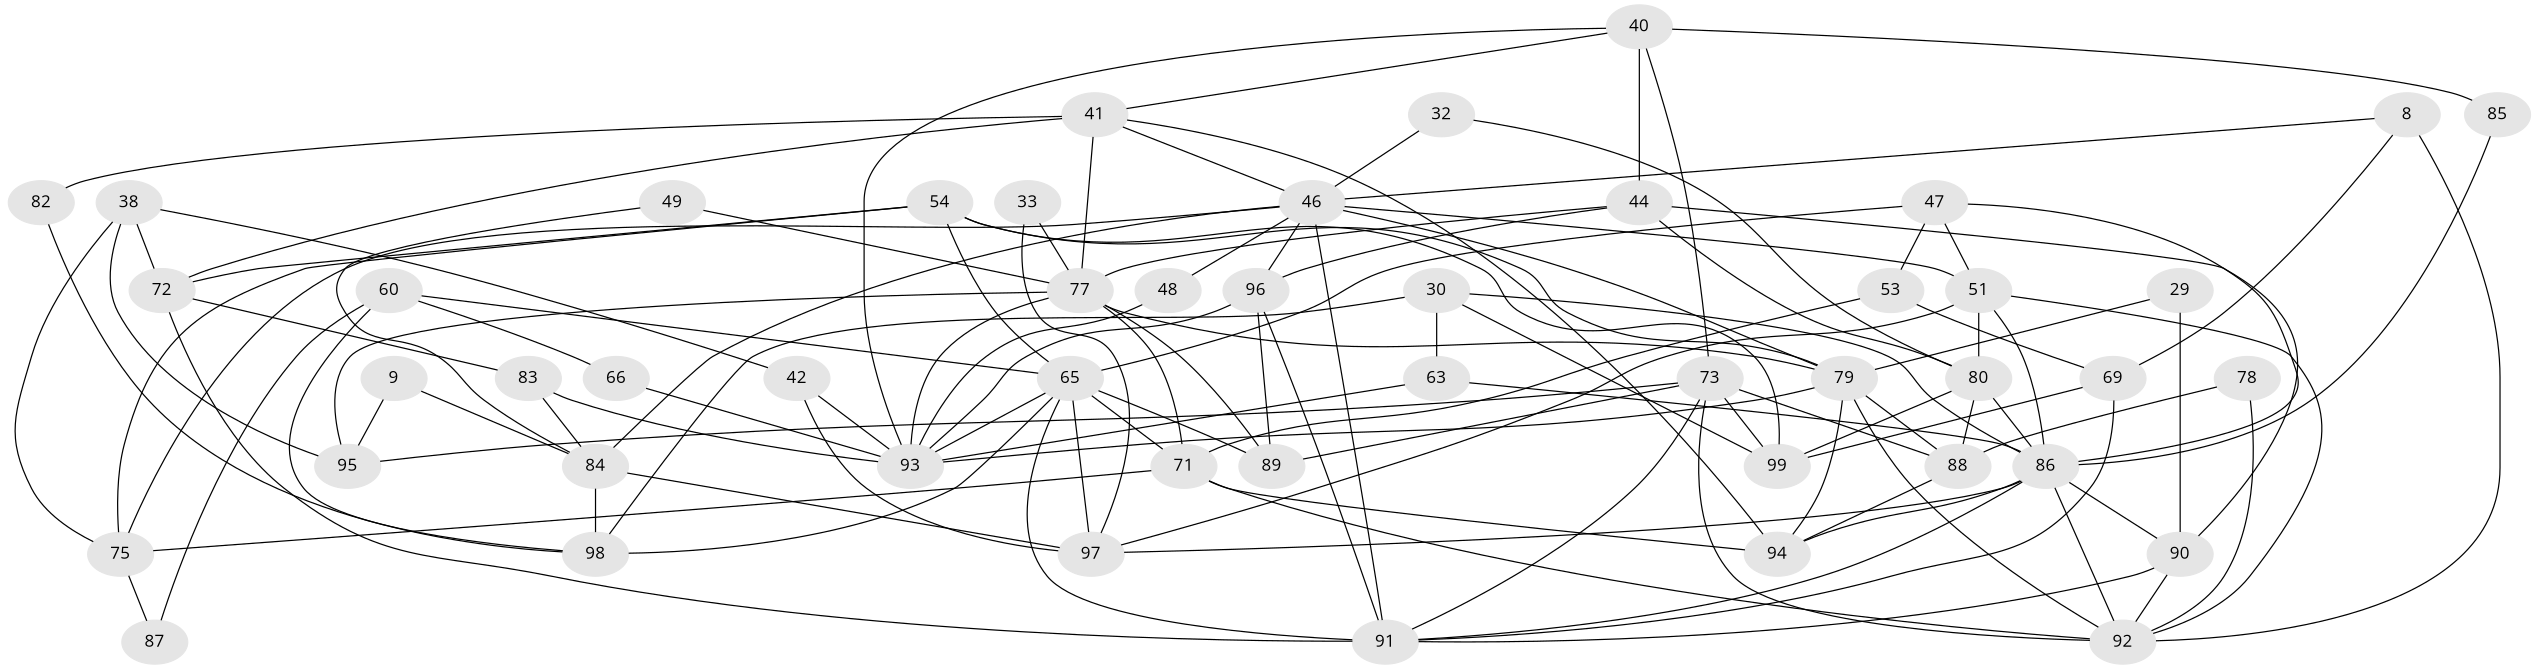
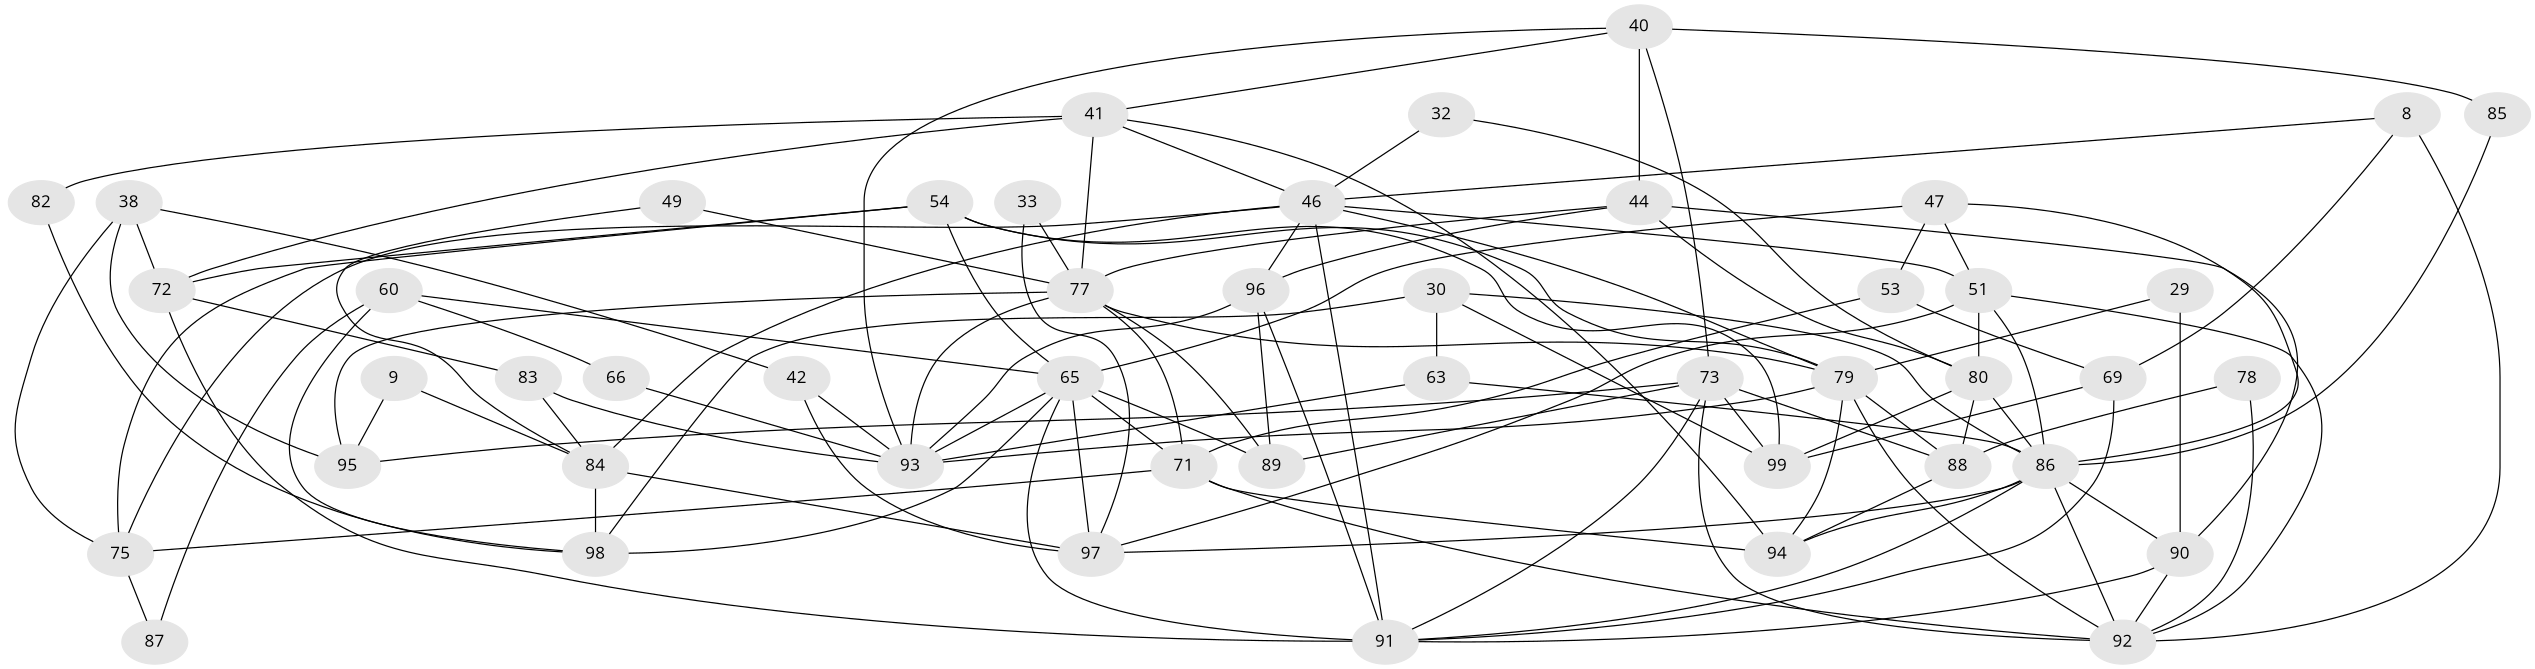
(1168, 291) -> none
